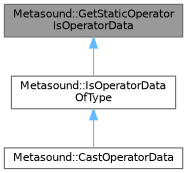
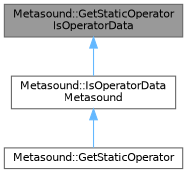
(94, 92) -> (94, 92)
(94, 158) -> (94, 158)
